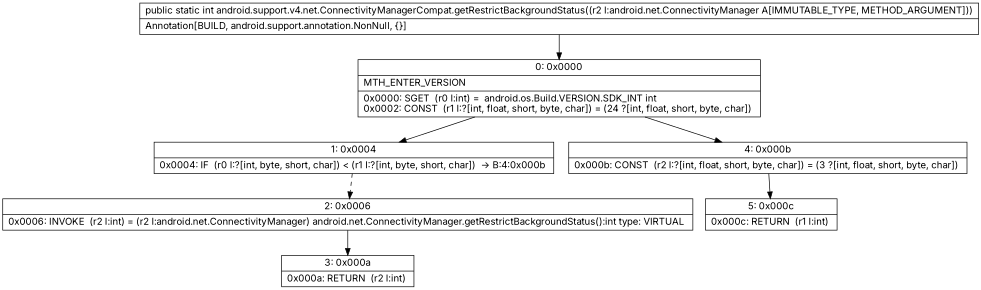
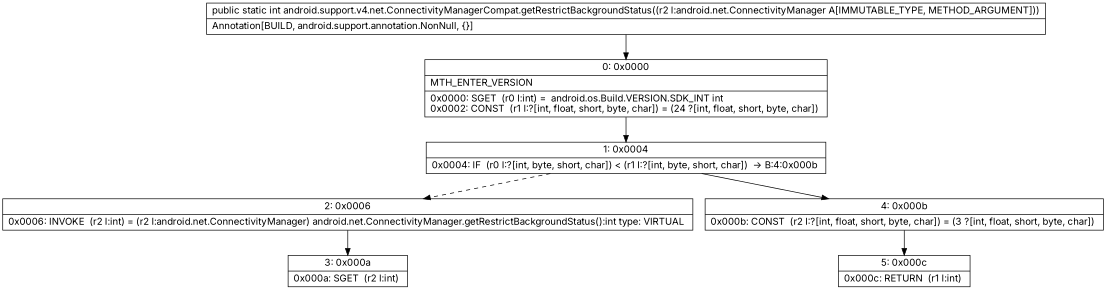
(680, 129) -> (762, 185)
(348, 279) -> (348, 279)
